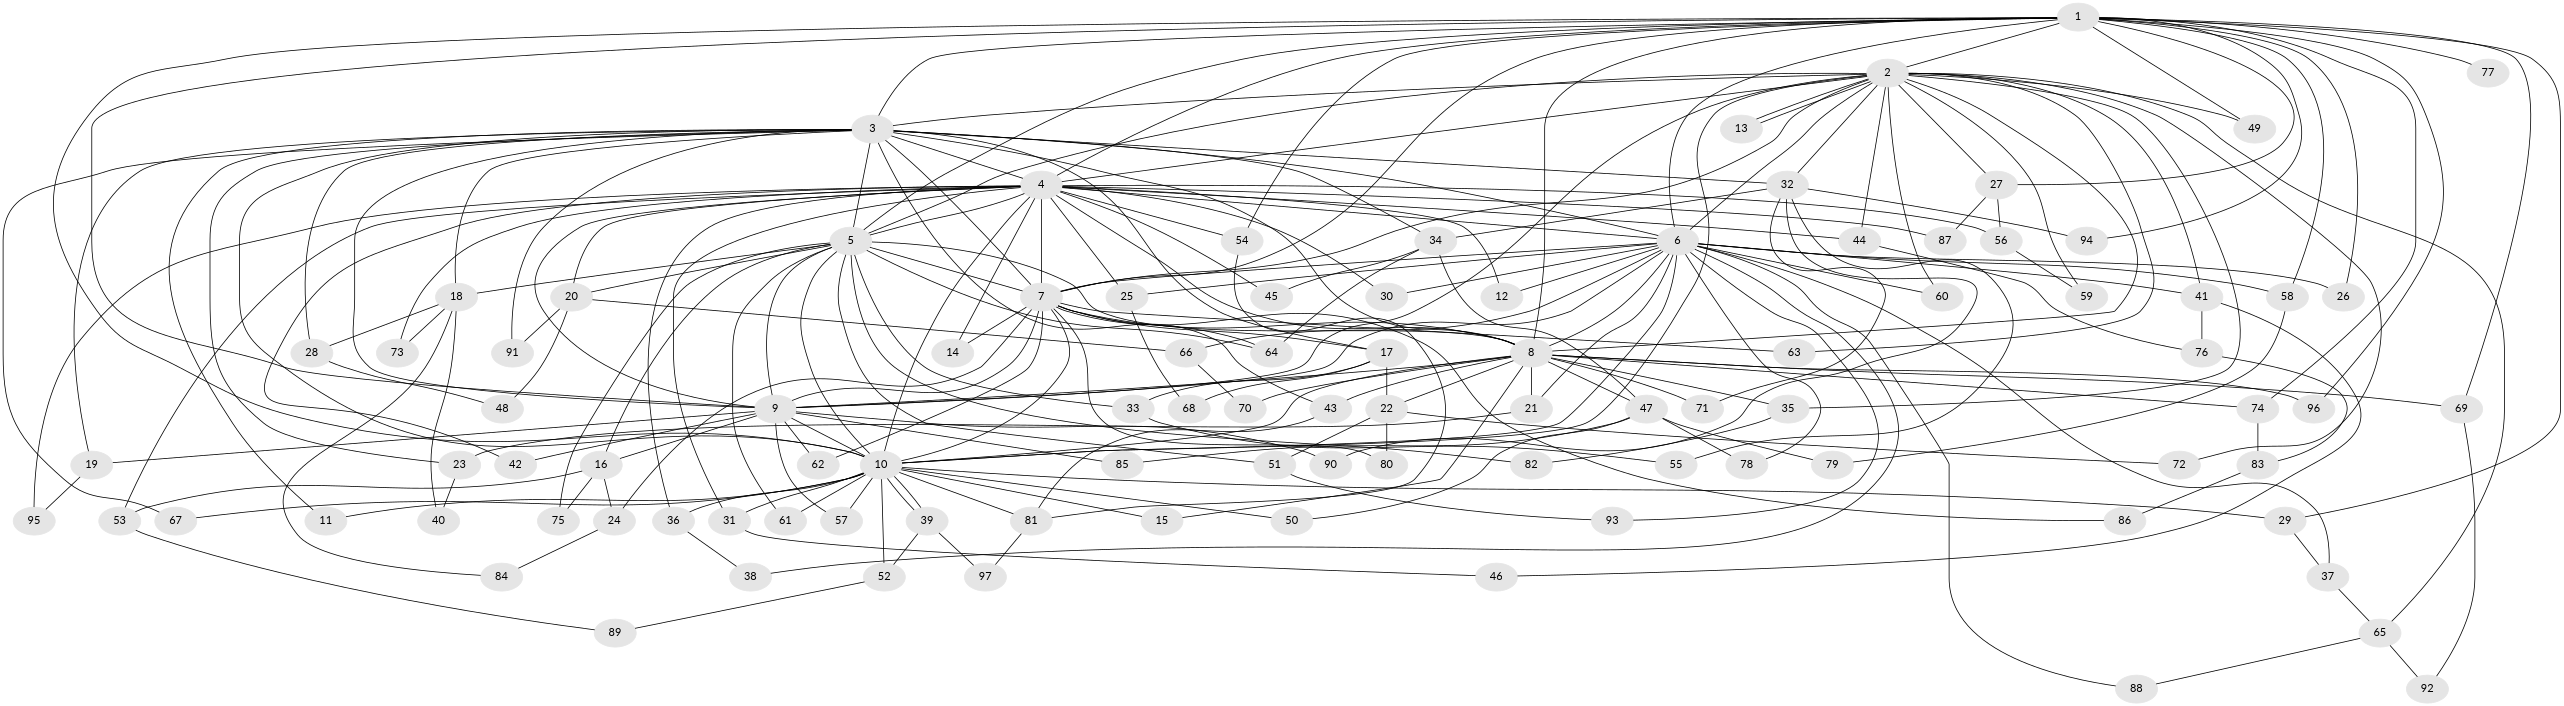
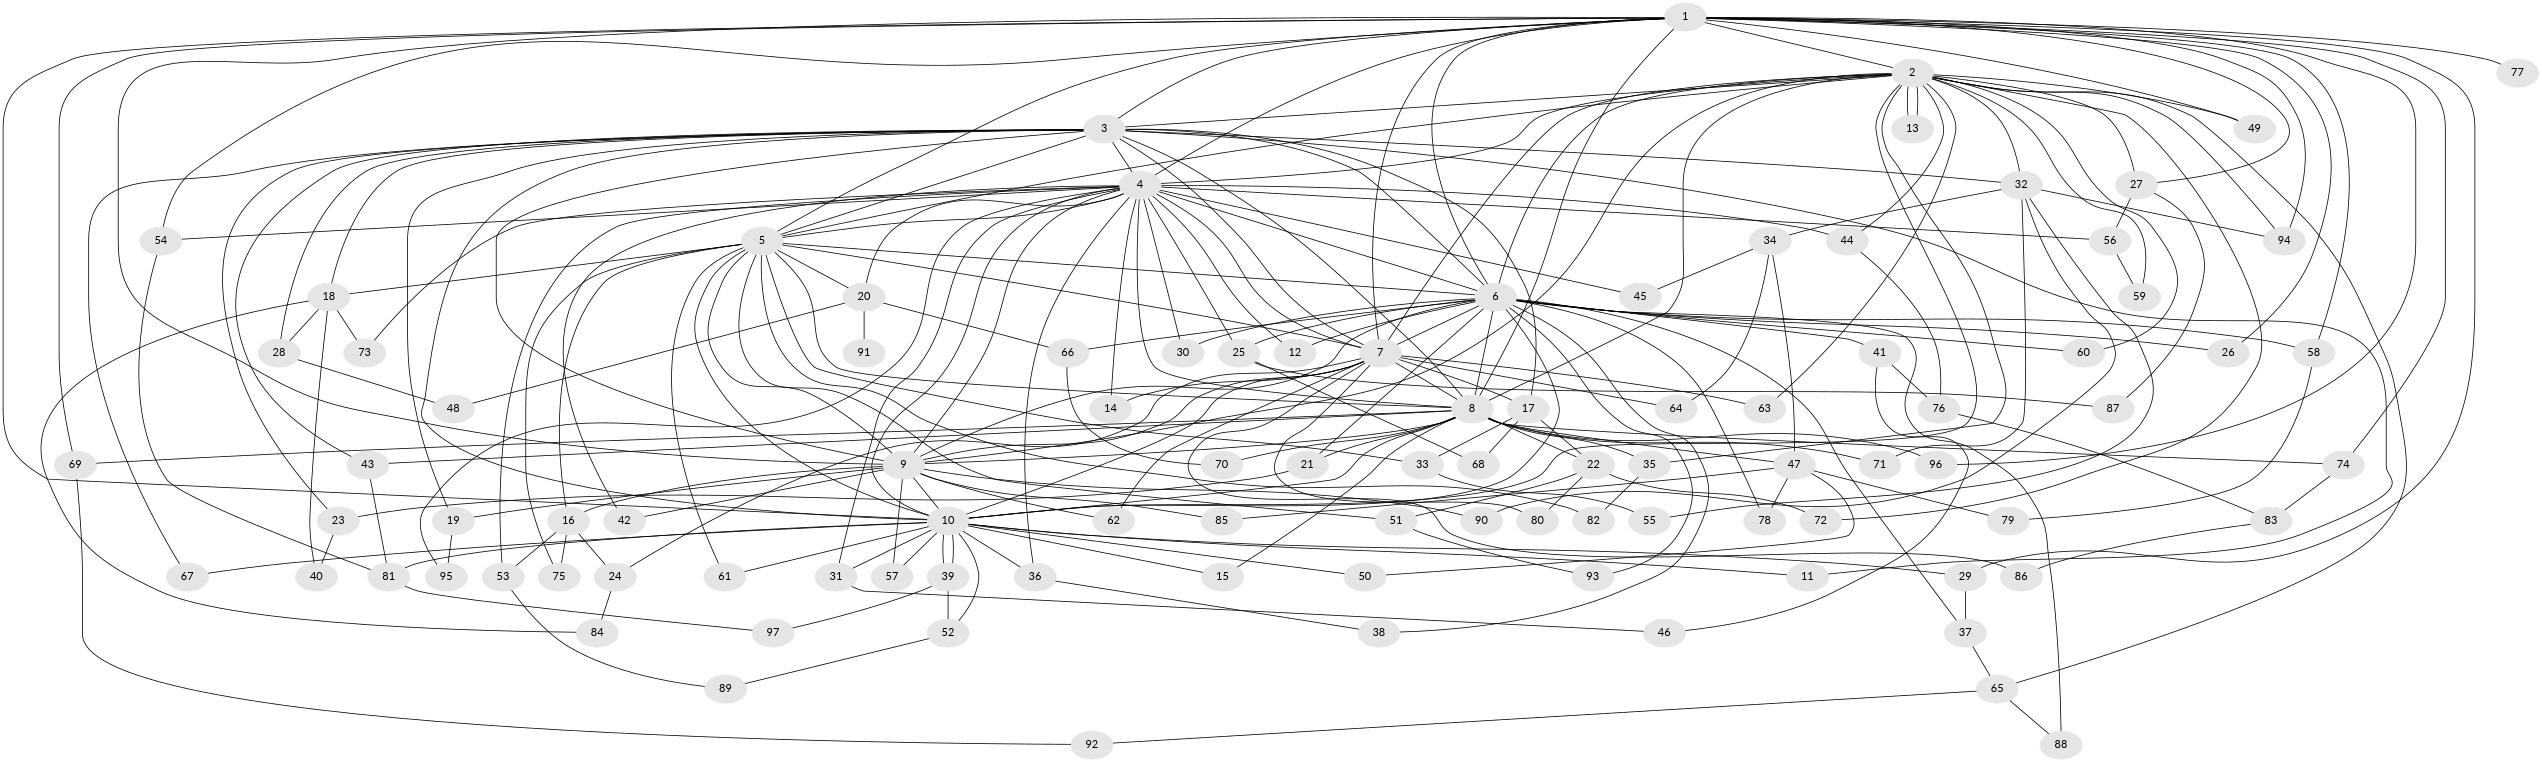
(2103, 114) -> (2128, 100)
(632, 169) -> none
(1299, 172) -> none
(1473, 200) -> (1631, 391)
(996, 306) -> (1129, 269)
